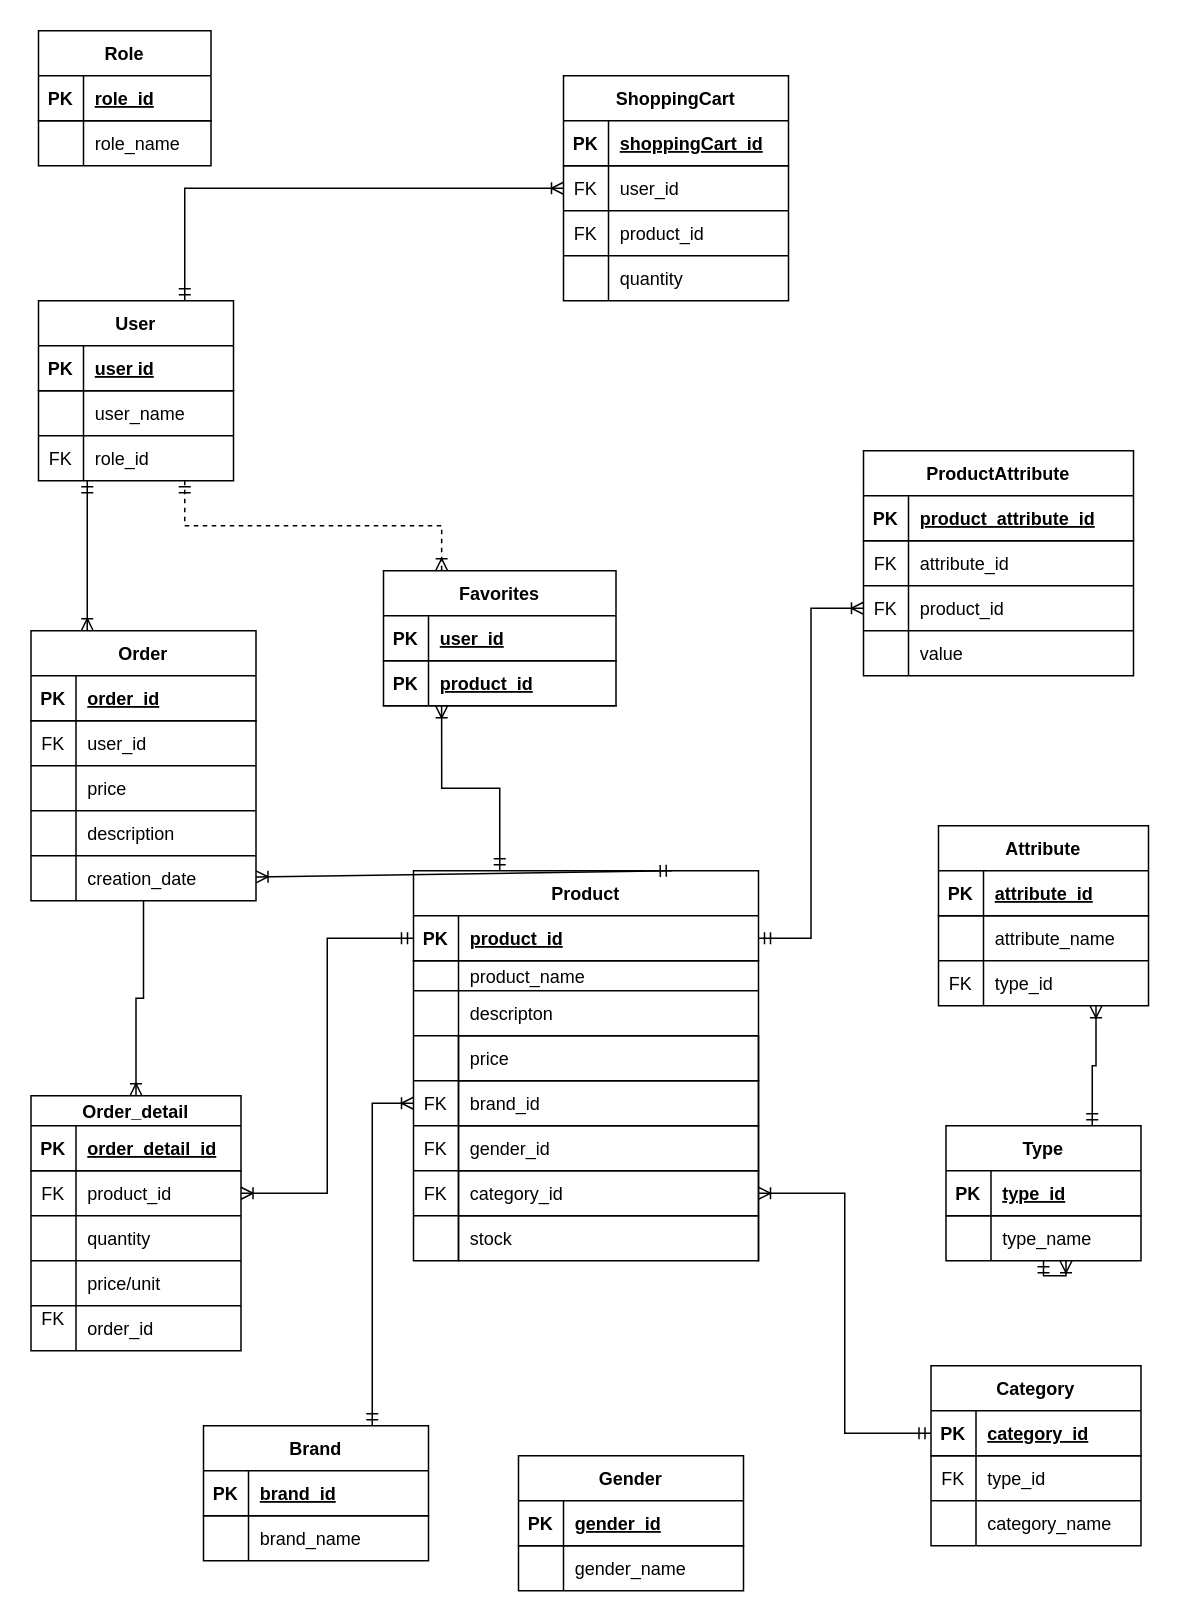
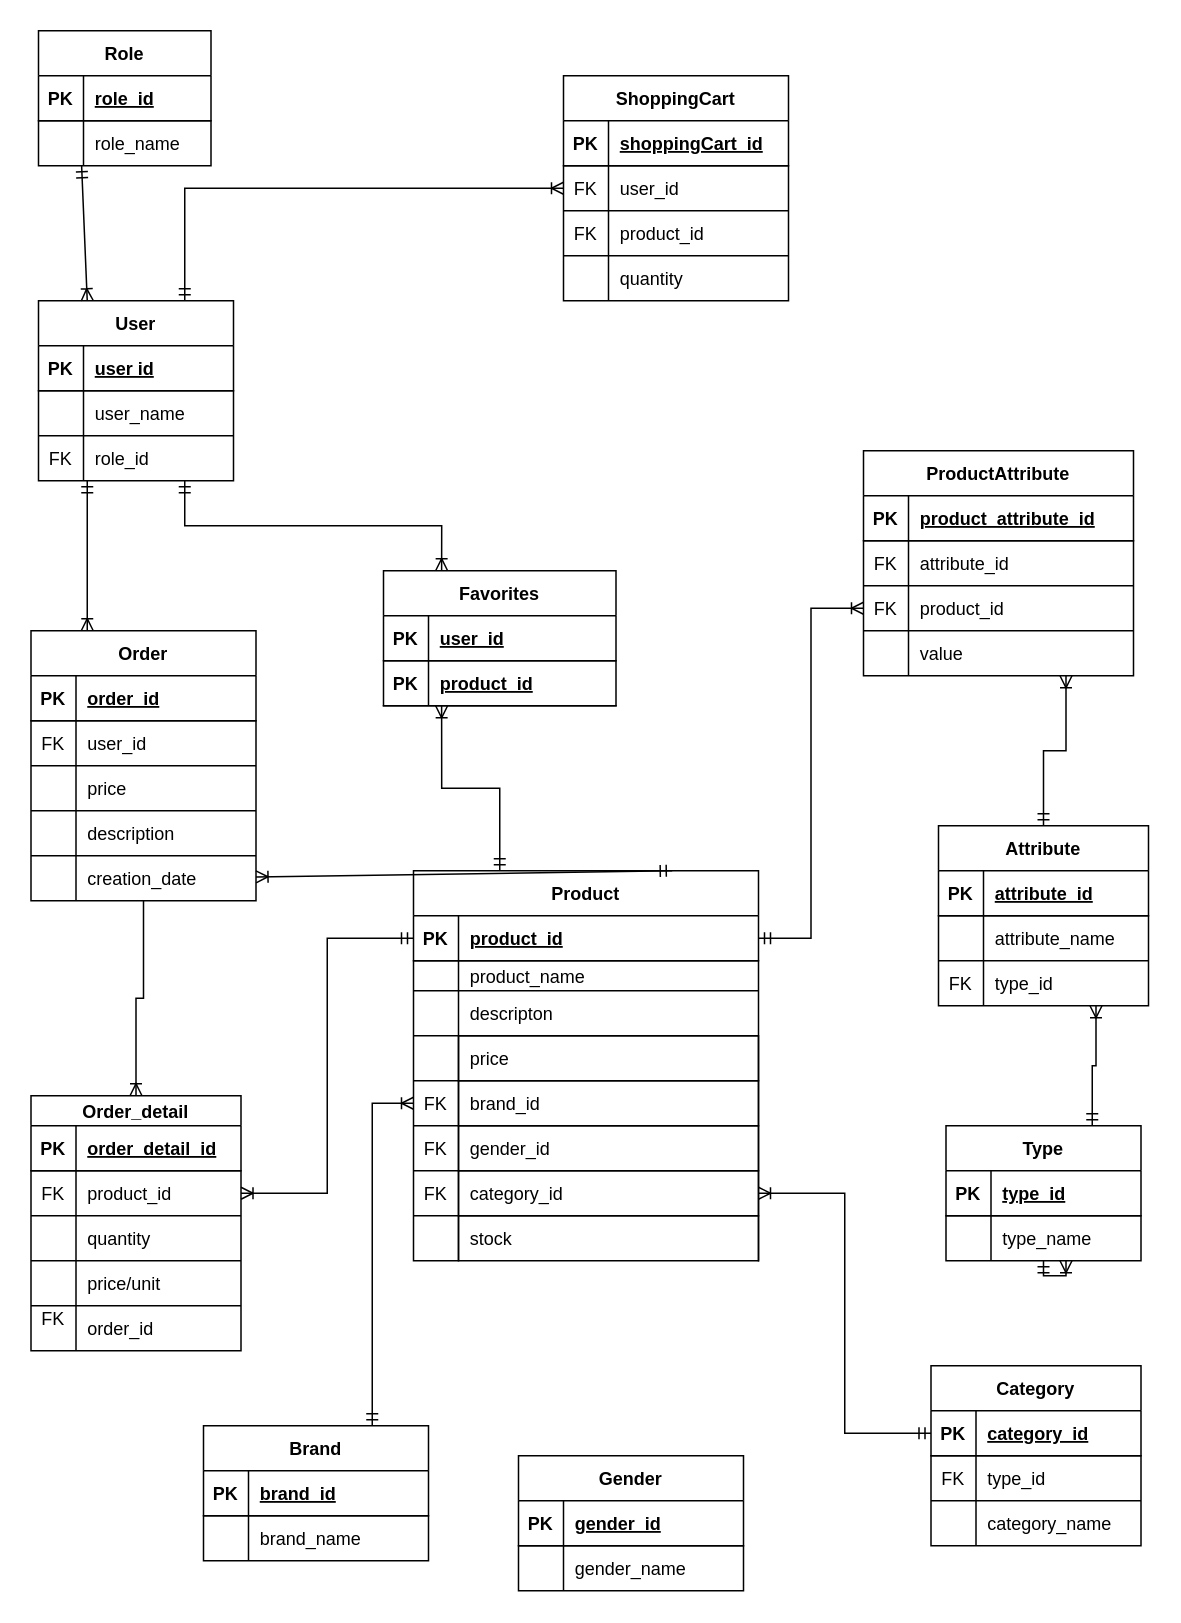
none -> (84, 234)
(312, 526) -> (312, 526)
none -> (1053, 751)
